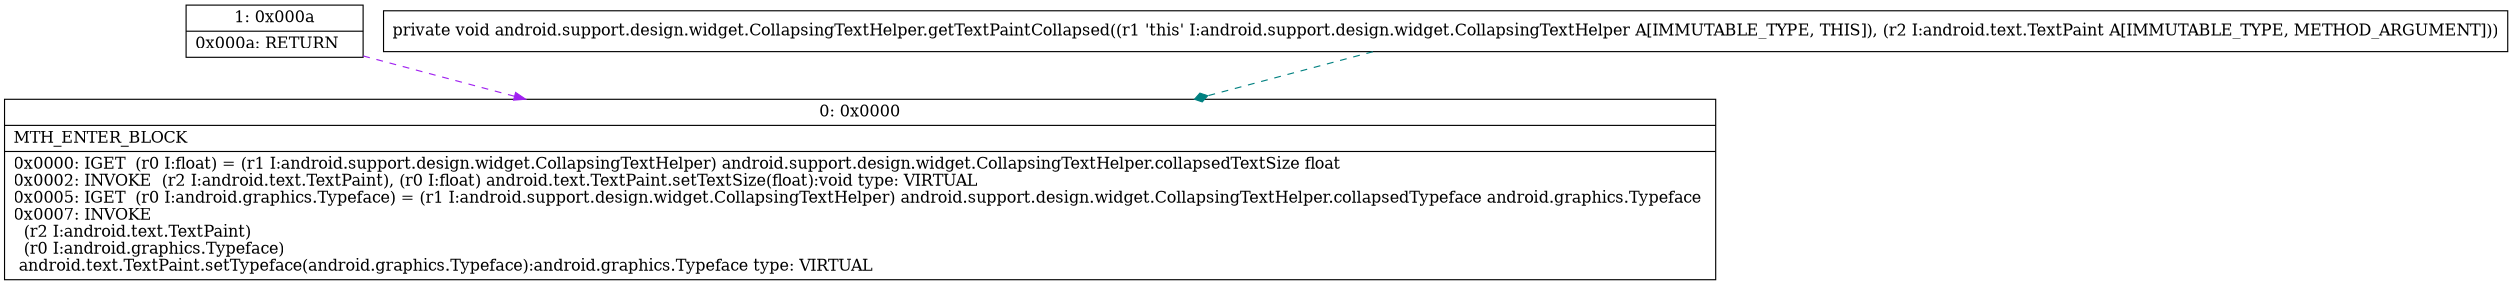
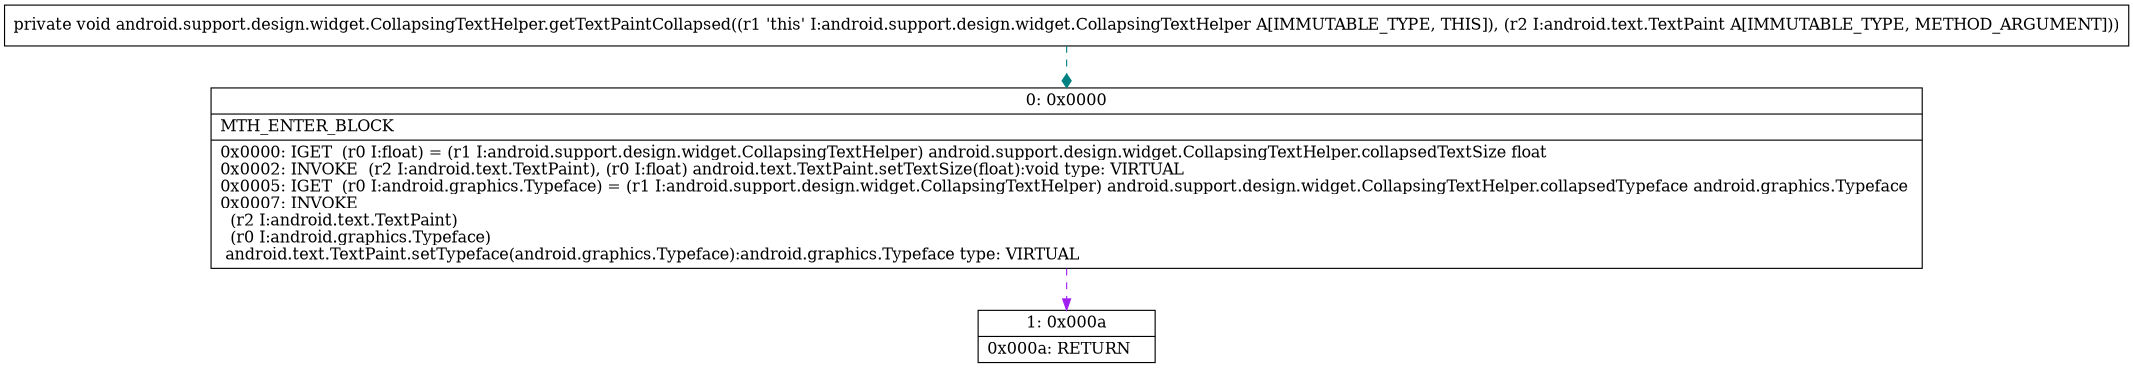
(439, 76) -> (1067, 284)
